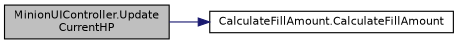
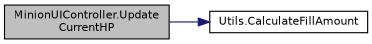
(332, 22) -> (289, 22)
